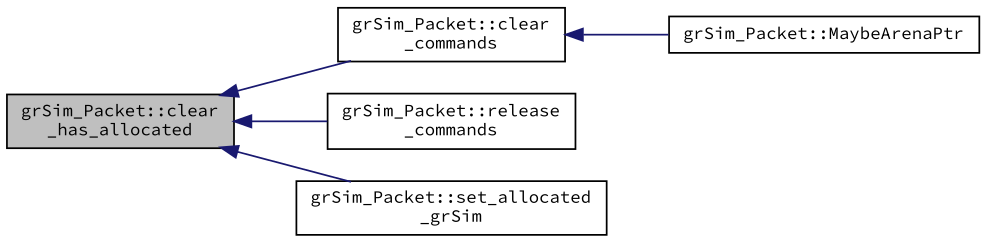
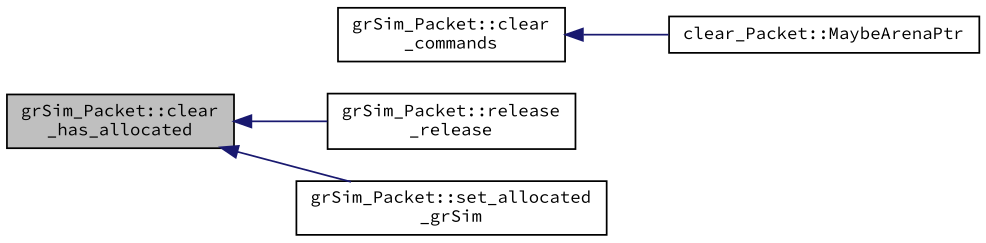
(824, 35) -> (824, 35)
(294, 76) -> none
(452, 121) -> (452, 121)
